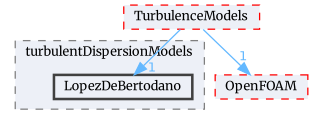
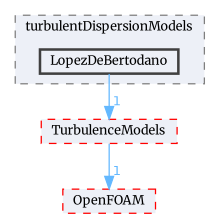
(161, 48) -> (109, 92)
